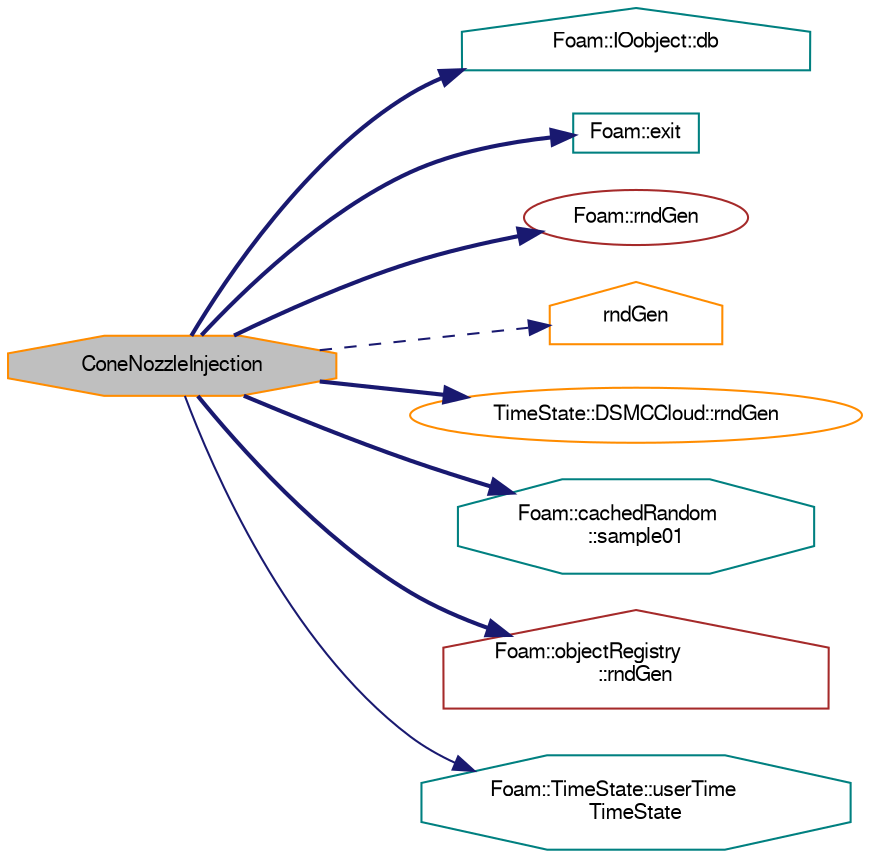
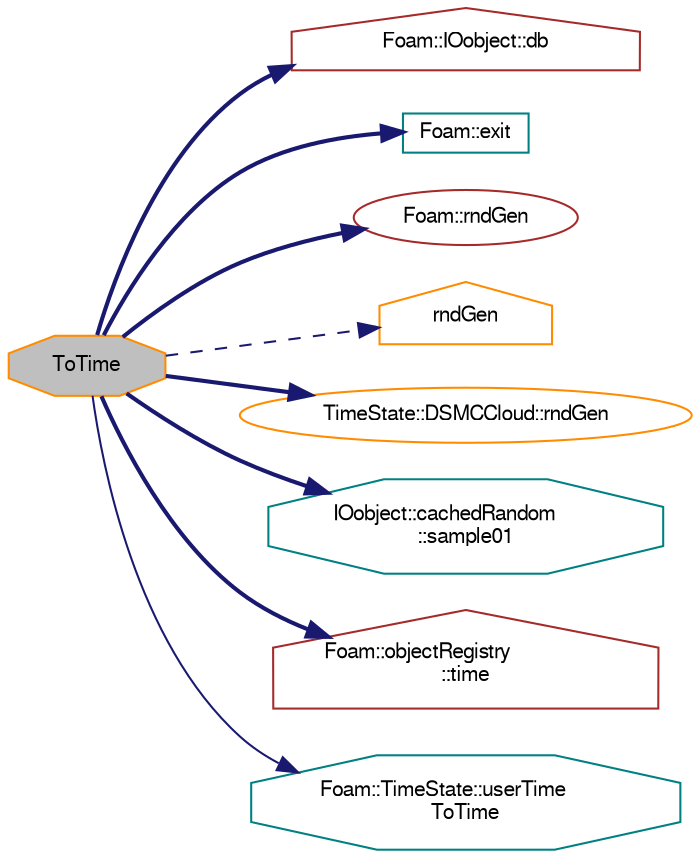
(636, 42) -> (466, 42)
(172, 366) -> (87, 366)
(636, 526) -> (466, 526)
(636, 664) -> (466, 664)
(636, 802) -> (466, 802)
